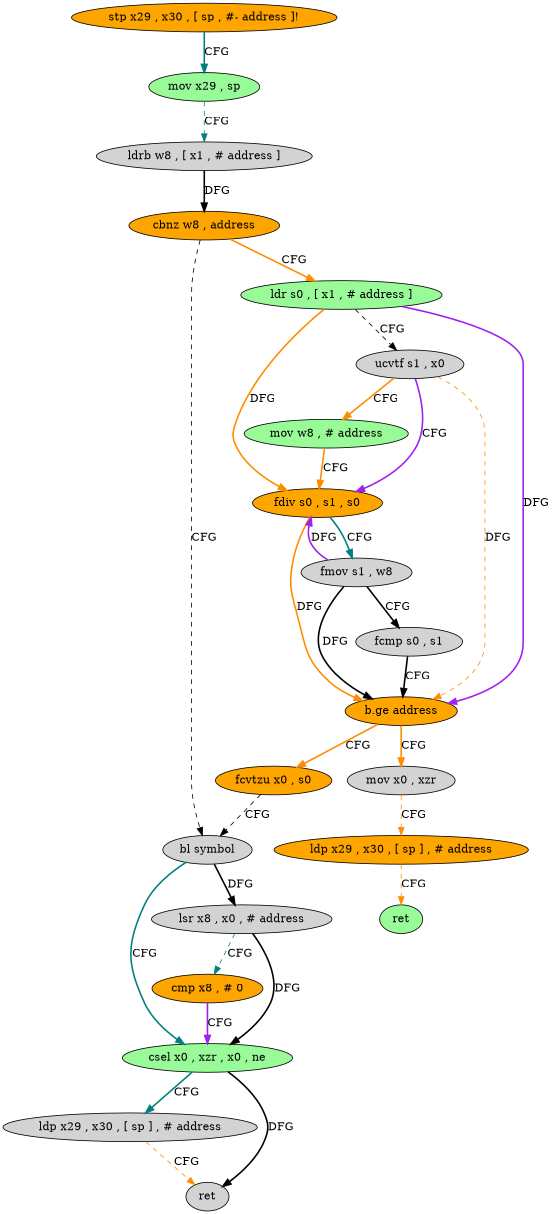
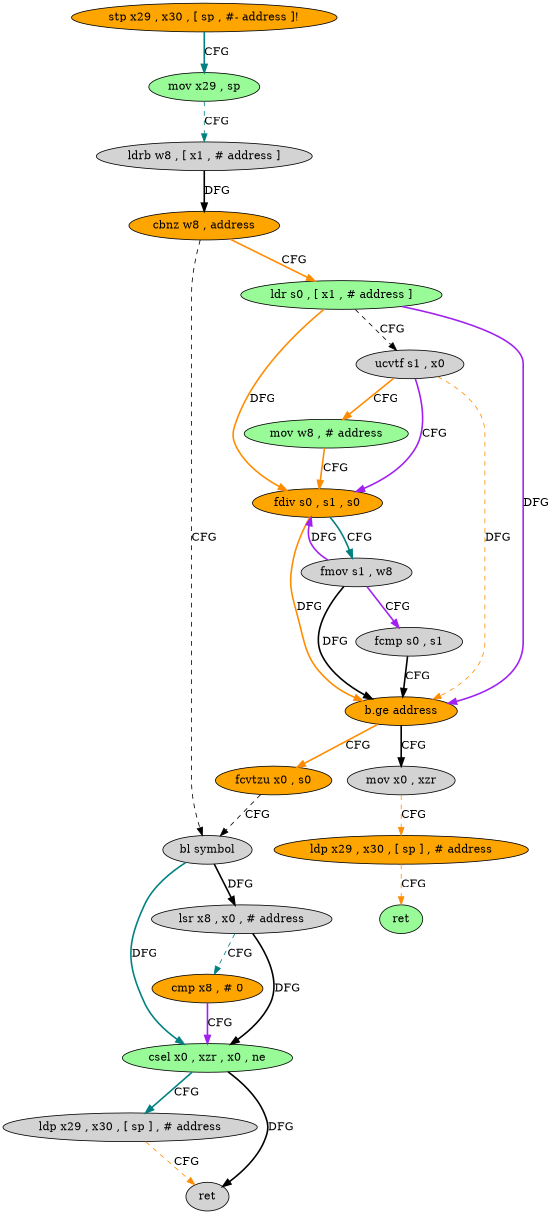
(380, 604) -> (380, 604)
(401, 742) -> (401, 742)
(145, 954) -> (145, 954)
